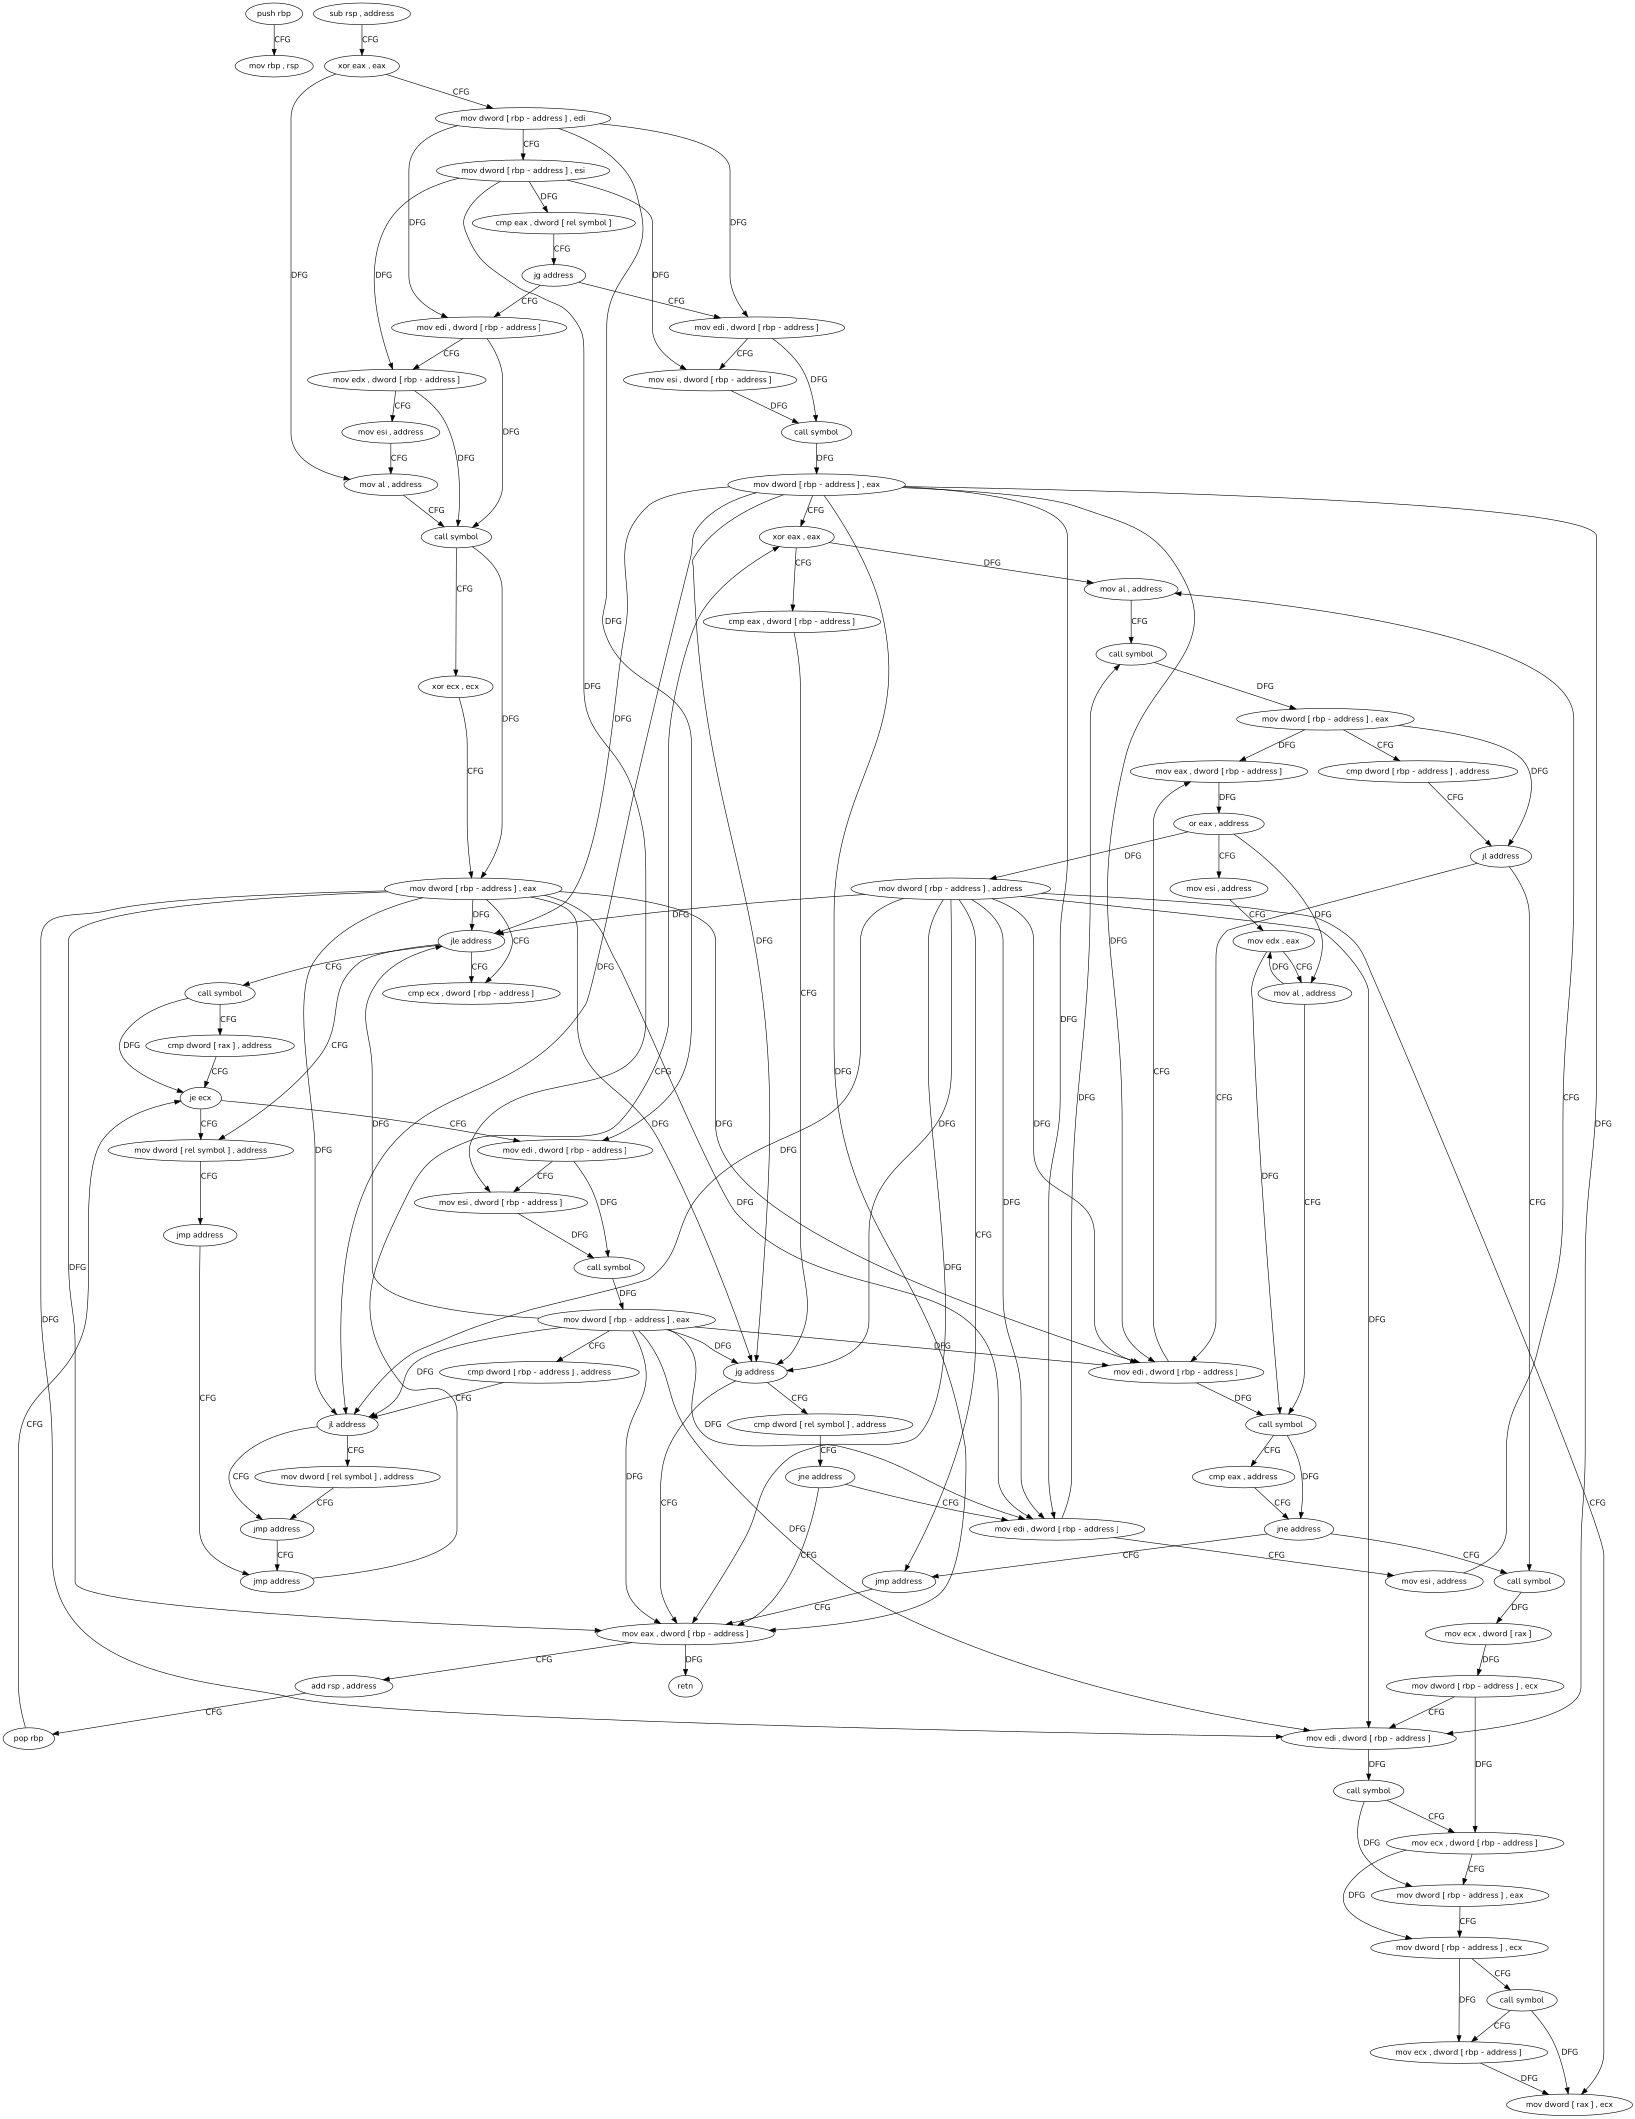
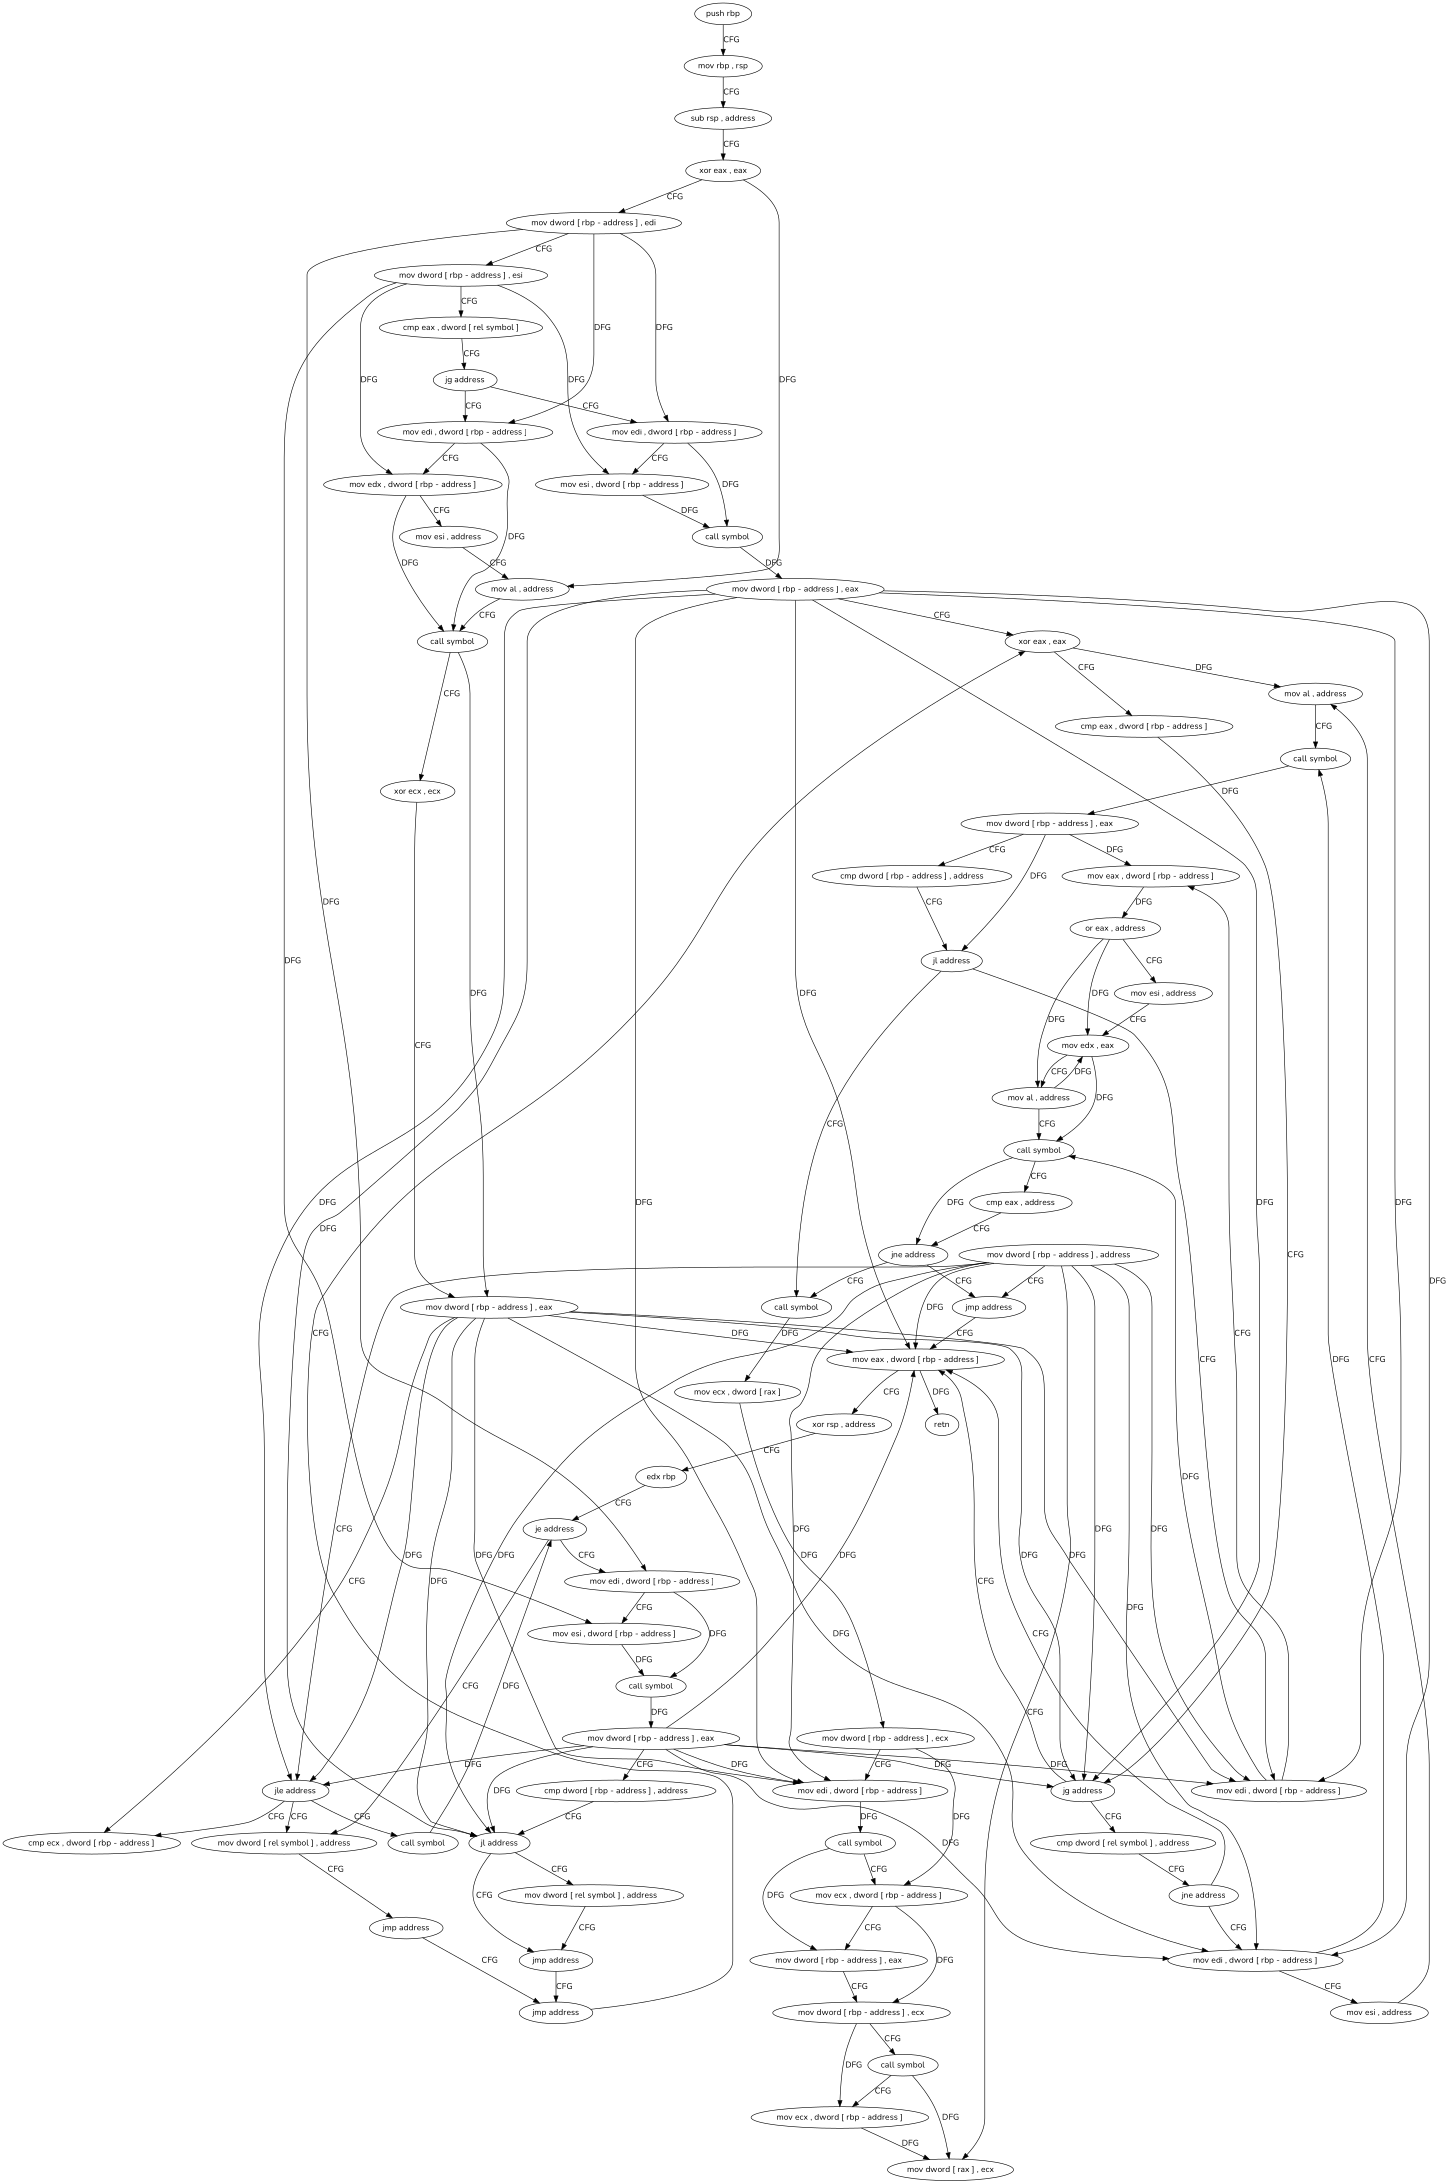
none -> (723, 89)
(549, 197) -> (469, 302)
(1097, 854) -> (1092, 982)
(681, 915) -> (344, 1529)
(220, 1046) -> none
(201, 1098) -> (555, 1529)
(344, 1686) -> (844, 1425)
(29, 1739) -> (661, 1477)
